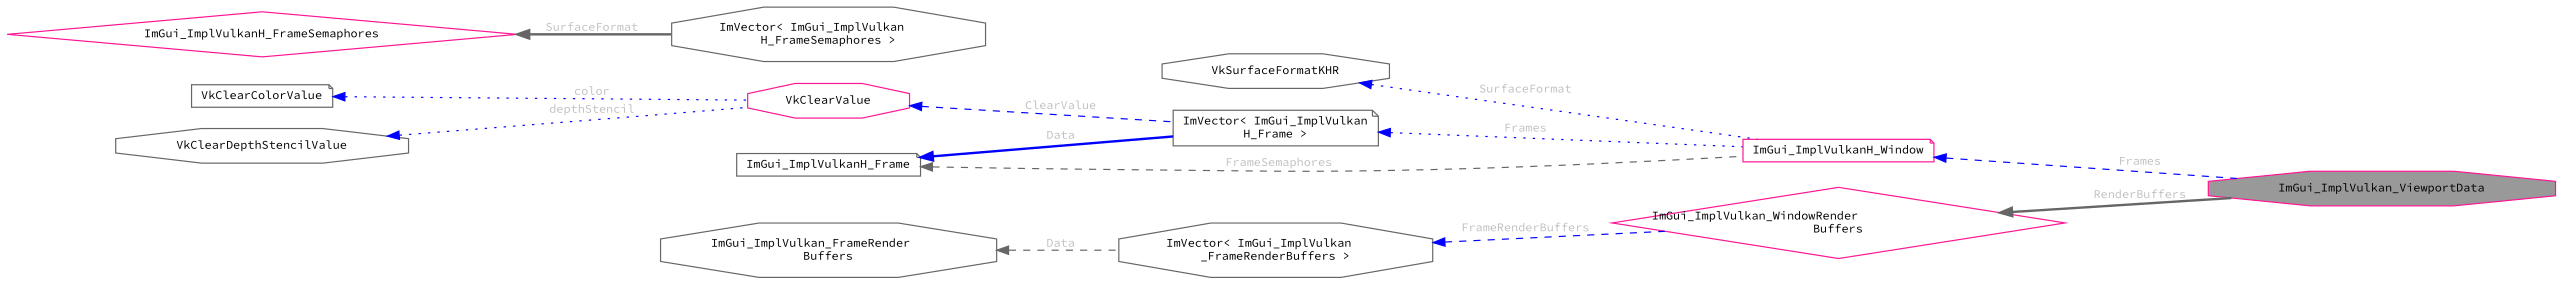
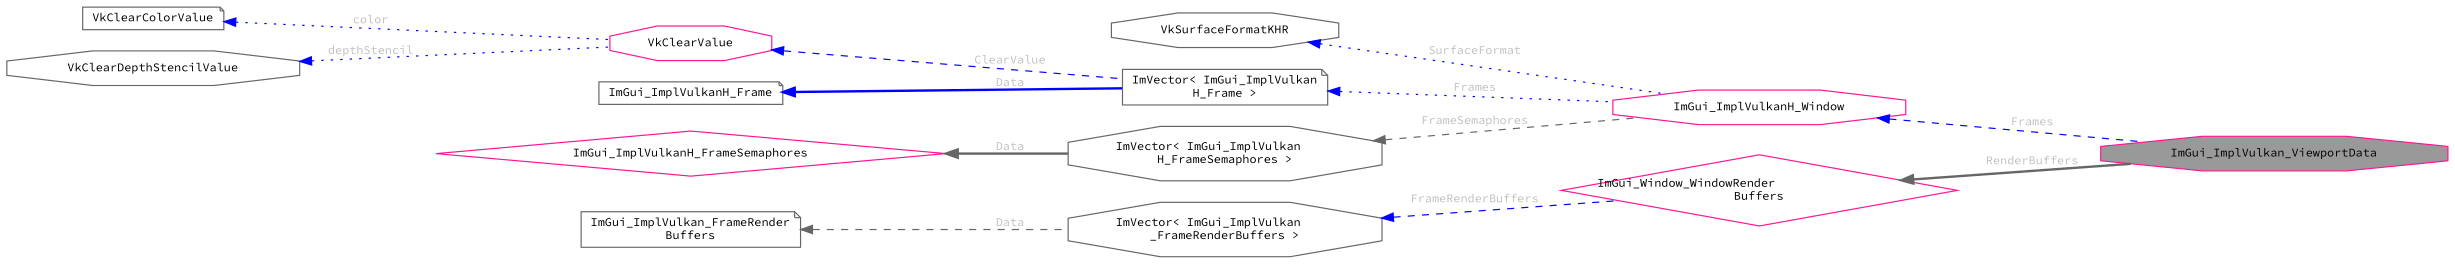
(589, 28) -> (1007, 147)
(1838, 151) -> (1759, 107)
(1338, 171) -> (1512, 129)
(1838, 223) -> (1759, 190)
(829, 250) -> (691, 230)
